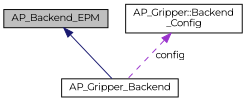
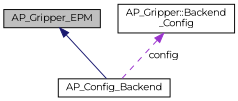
(56, 19) -> (52, 19)
(120, 88) -> (114, 88)
